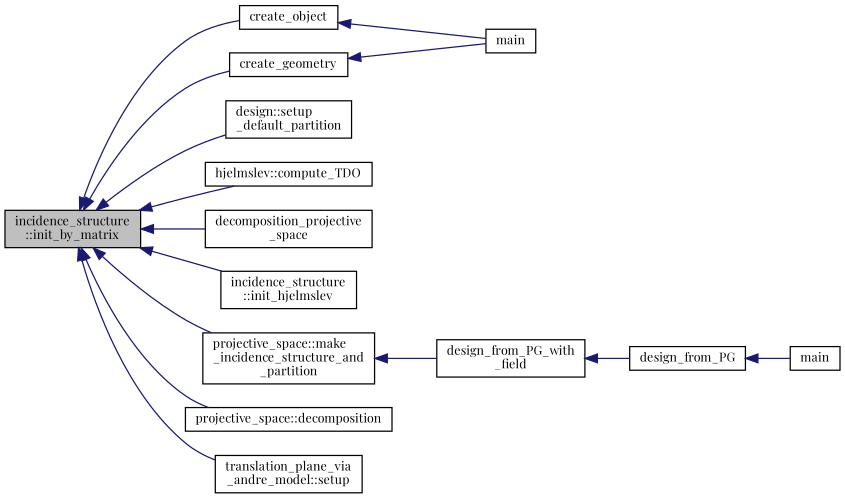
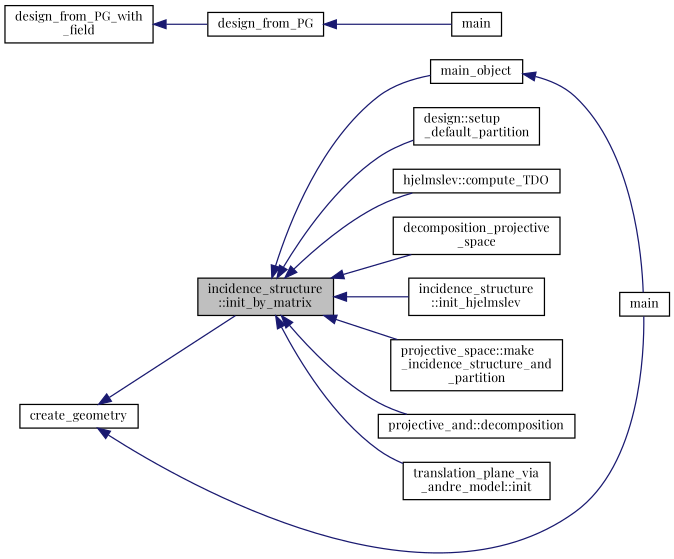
(289, 17) -> (477, 72)
(147, 121) -> (172, 357)
(412, 358) -> none
(289, 419) -> (477, 426)
(289, 474) -> (477, 481)
